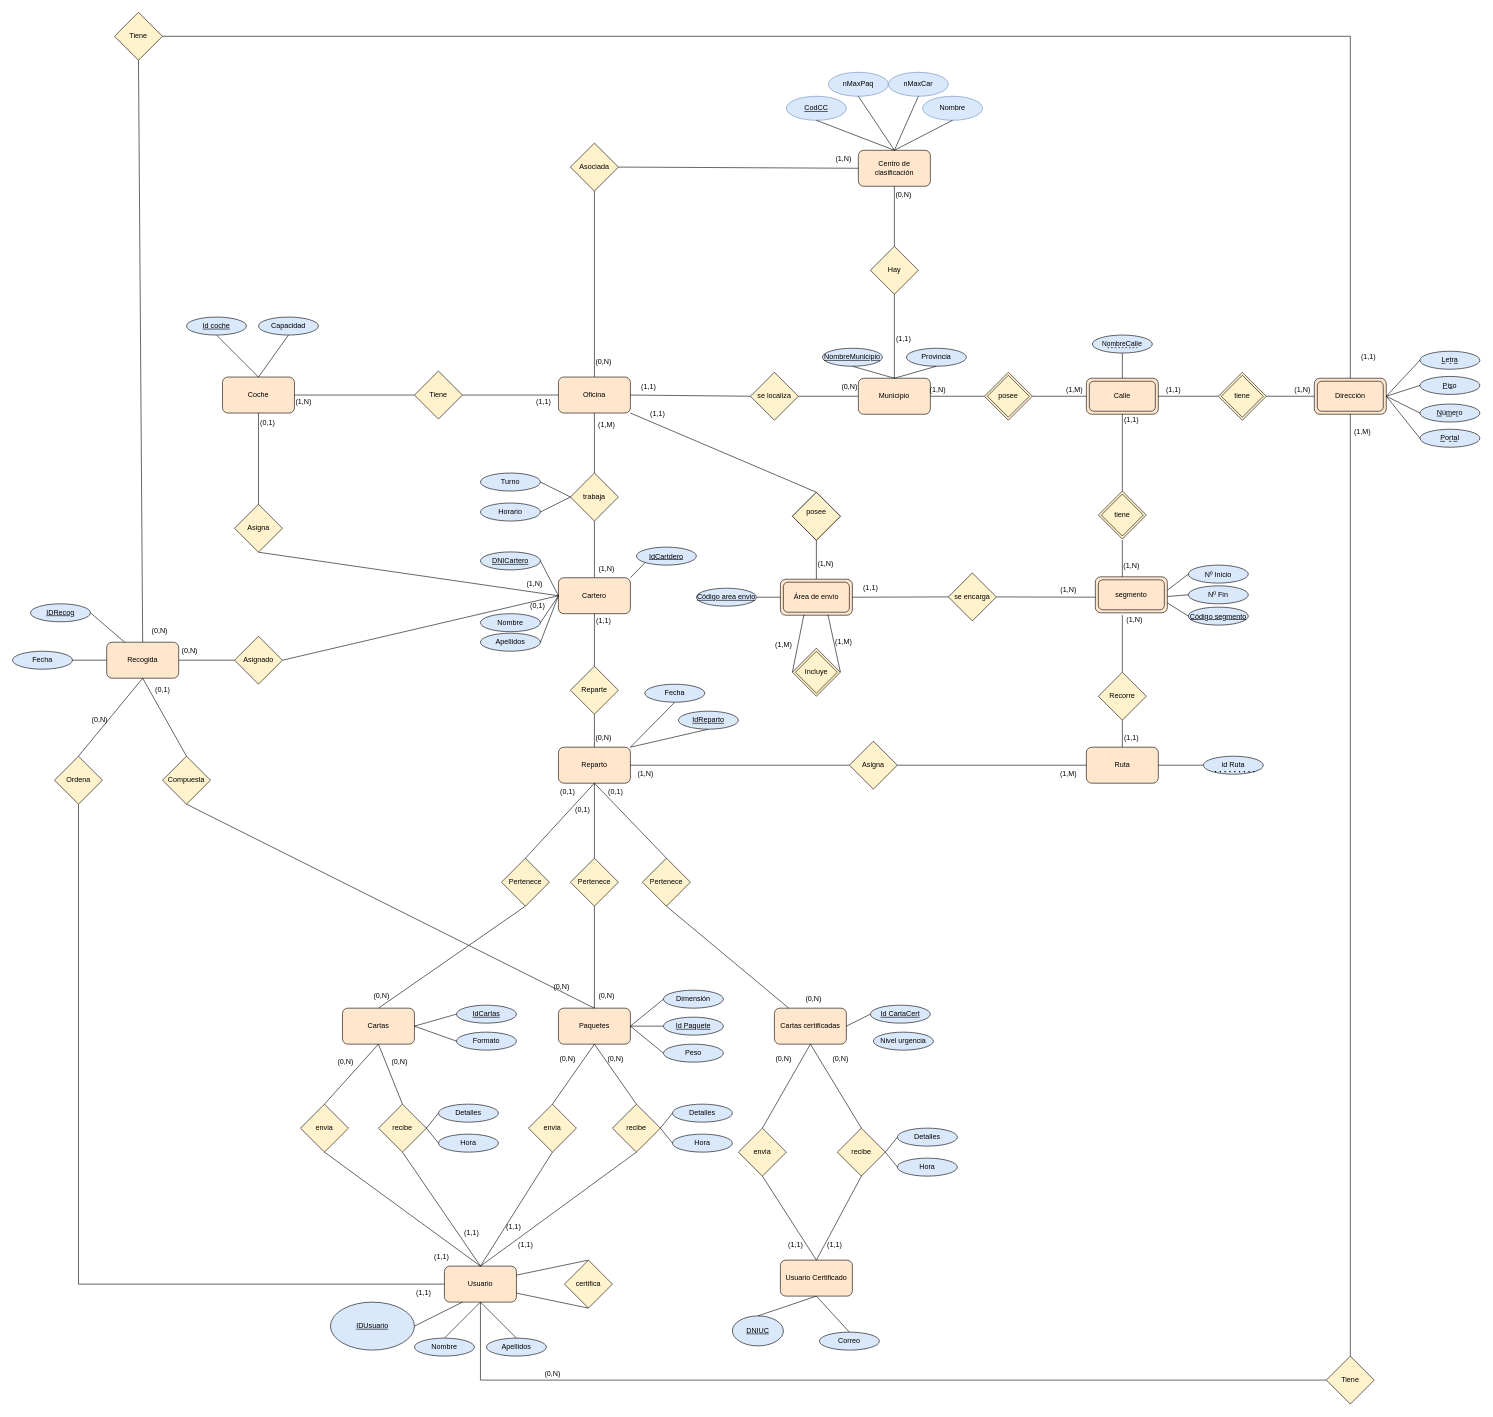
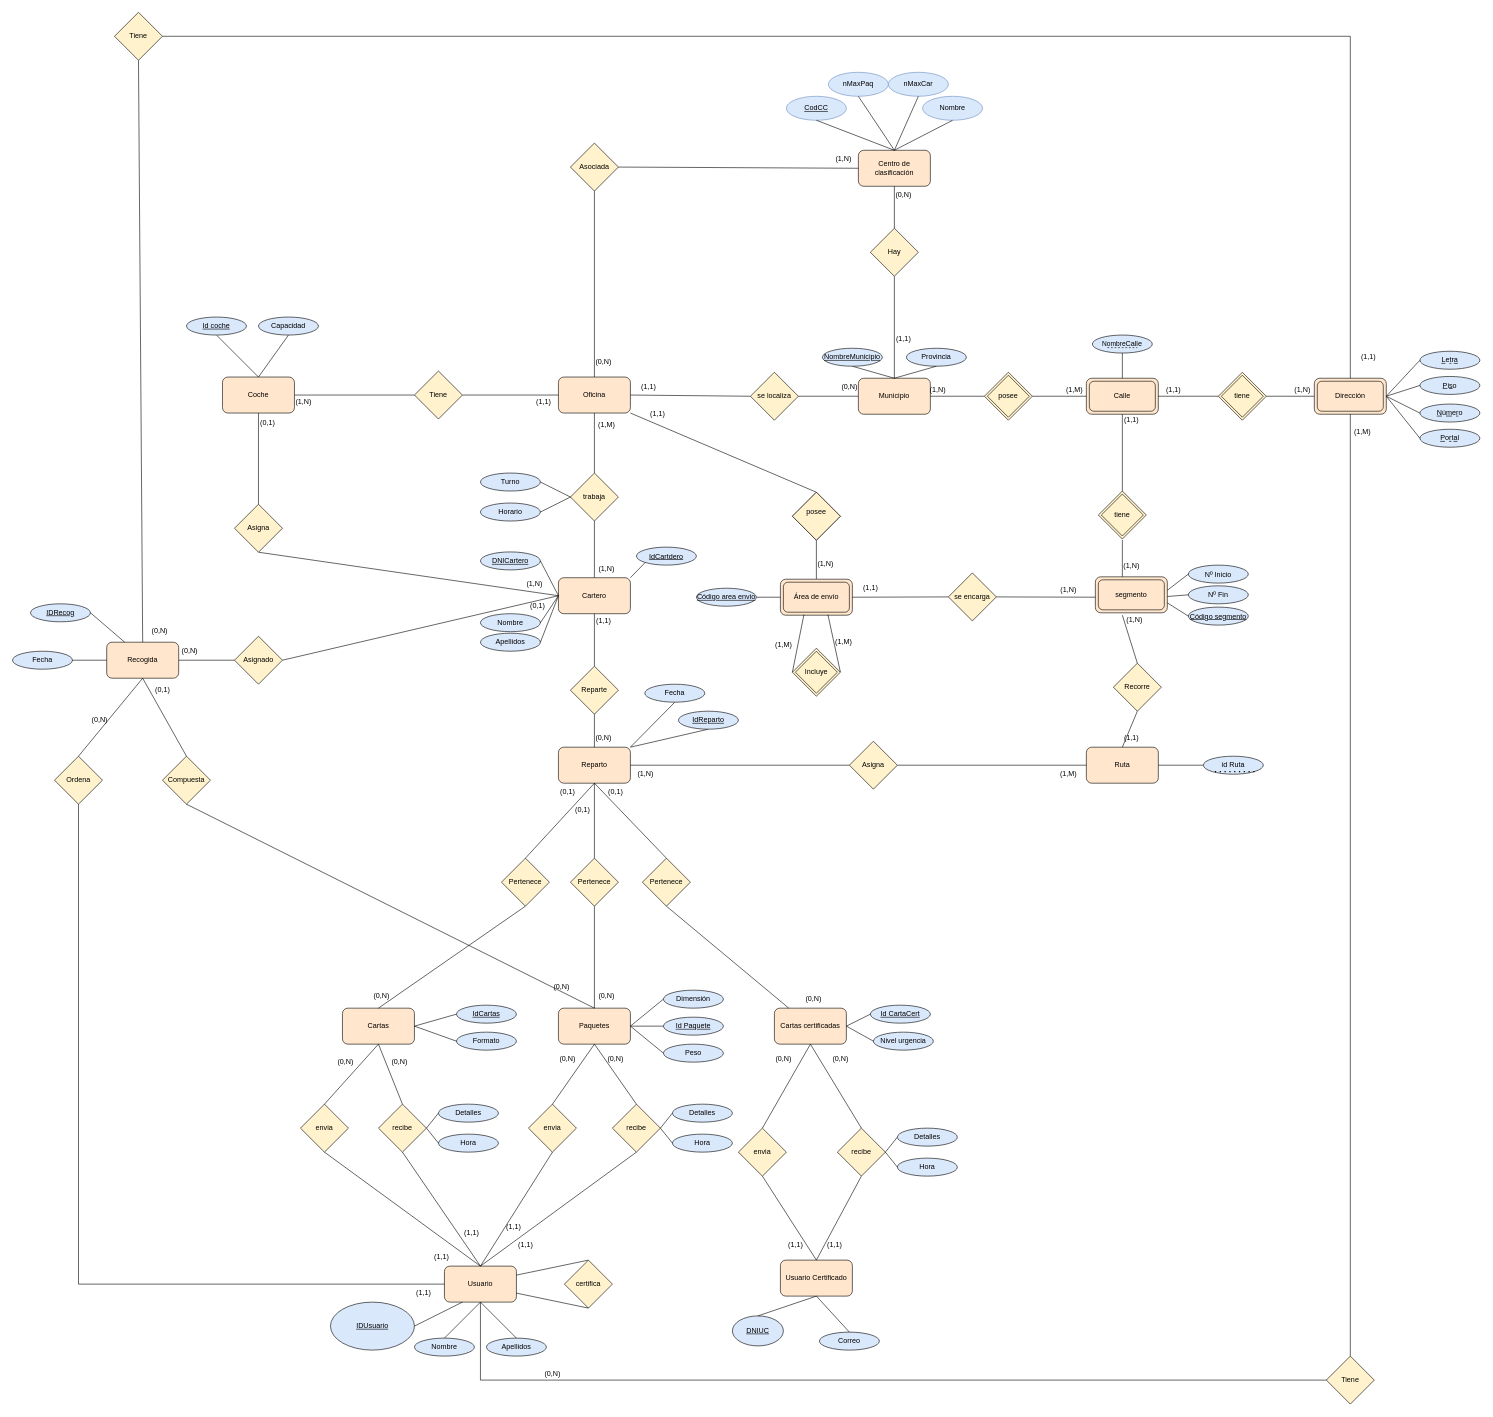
(894, 270) -> (894, 252)
(1122, 696) -> (1137, 687)
none -> (860, 1034)
